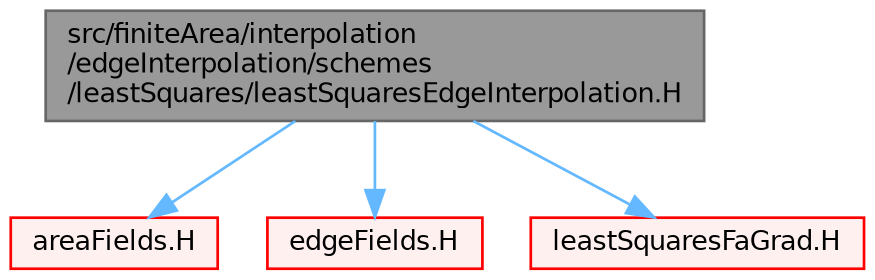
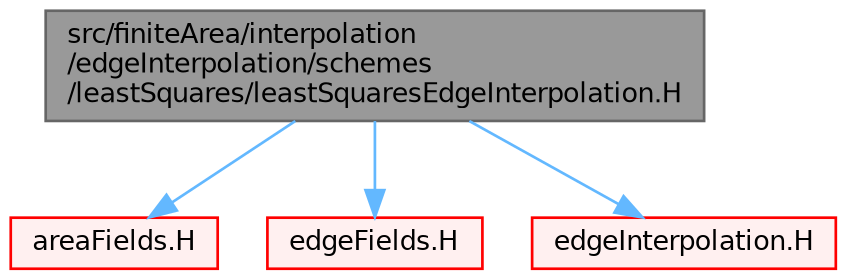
(697, 243) -> (684, 243)
